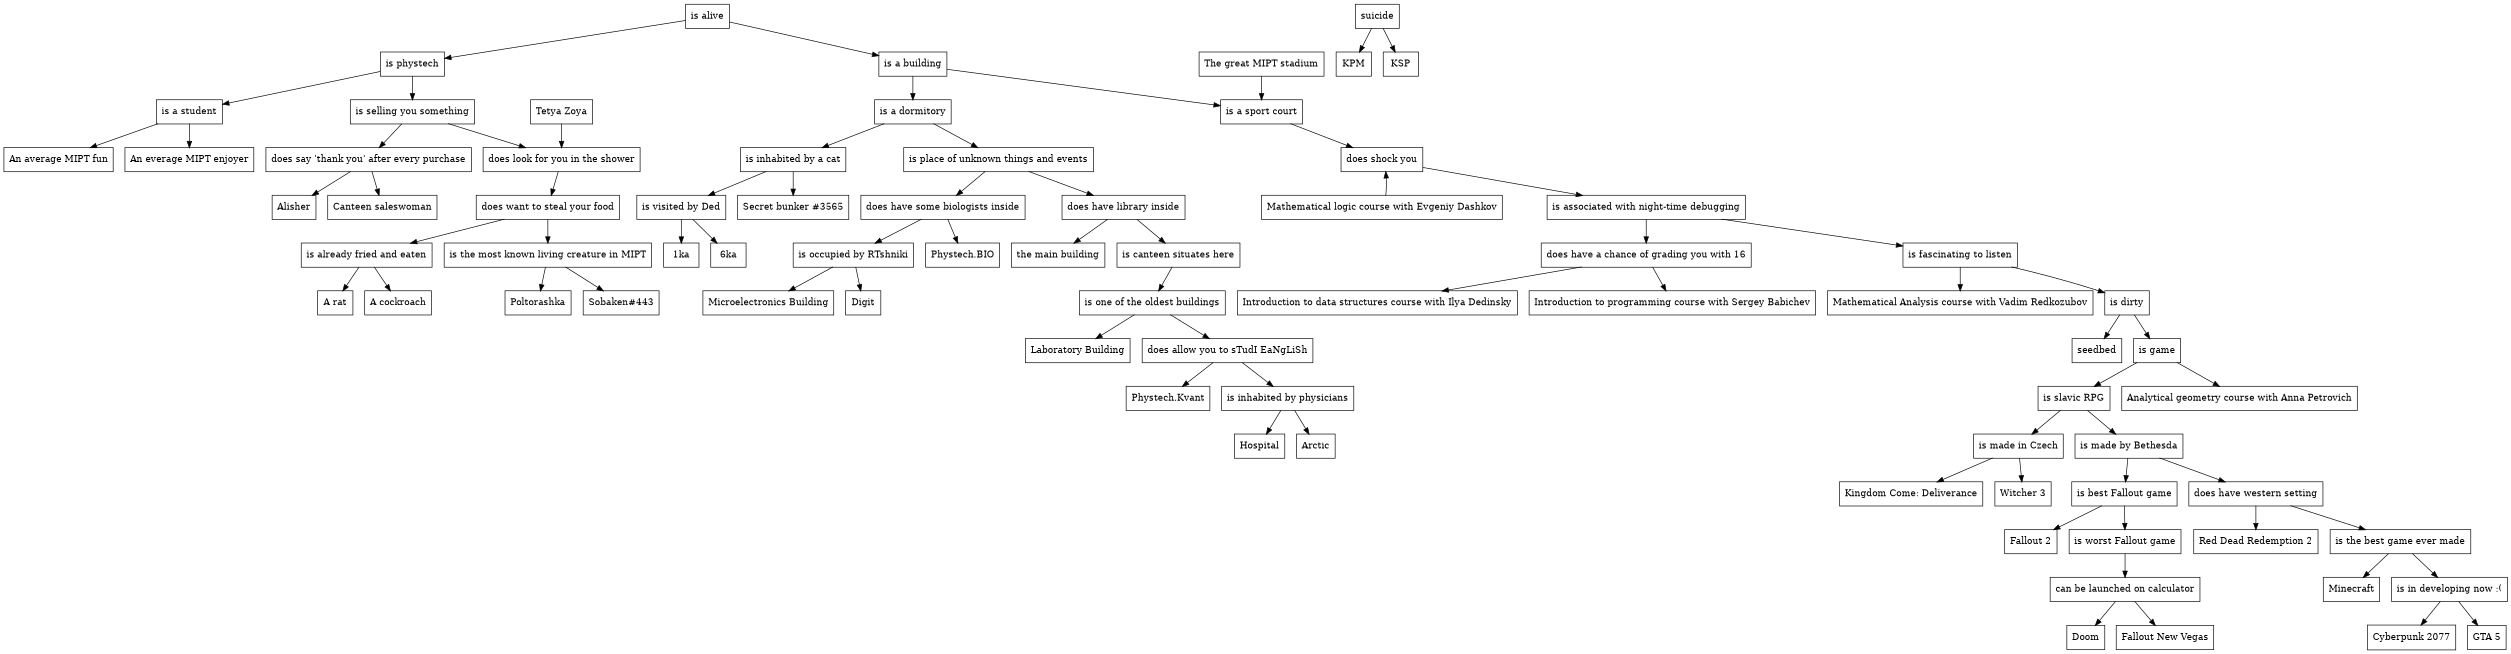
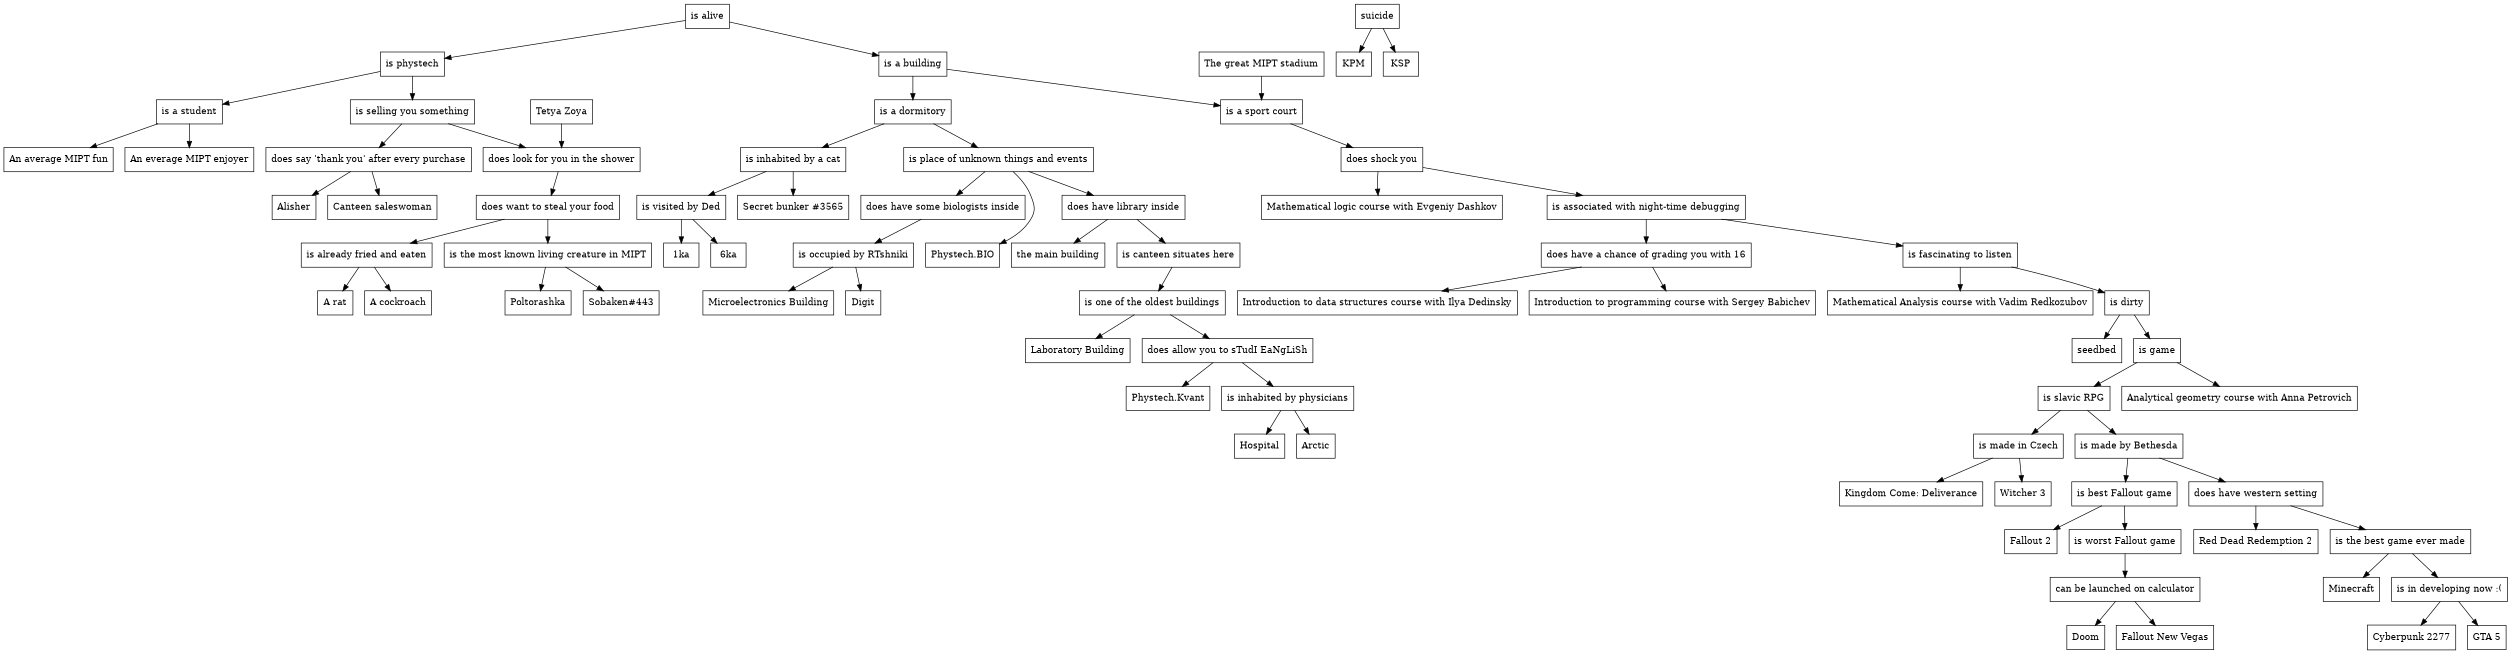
(1386, 187) -> (1378, 180)
(951, 228) -> (1034, 209)
(2412, 637) -> (2412, 637)
